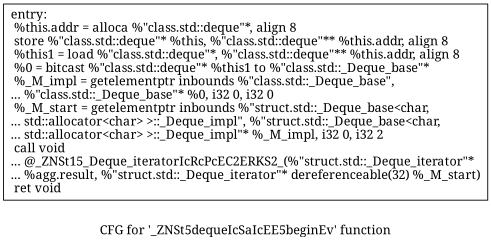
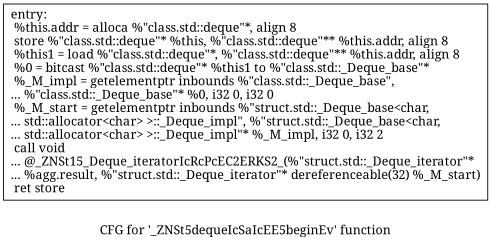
(36, 189) -> (38, 189)
